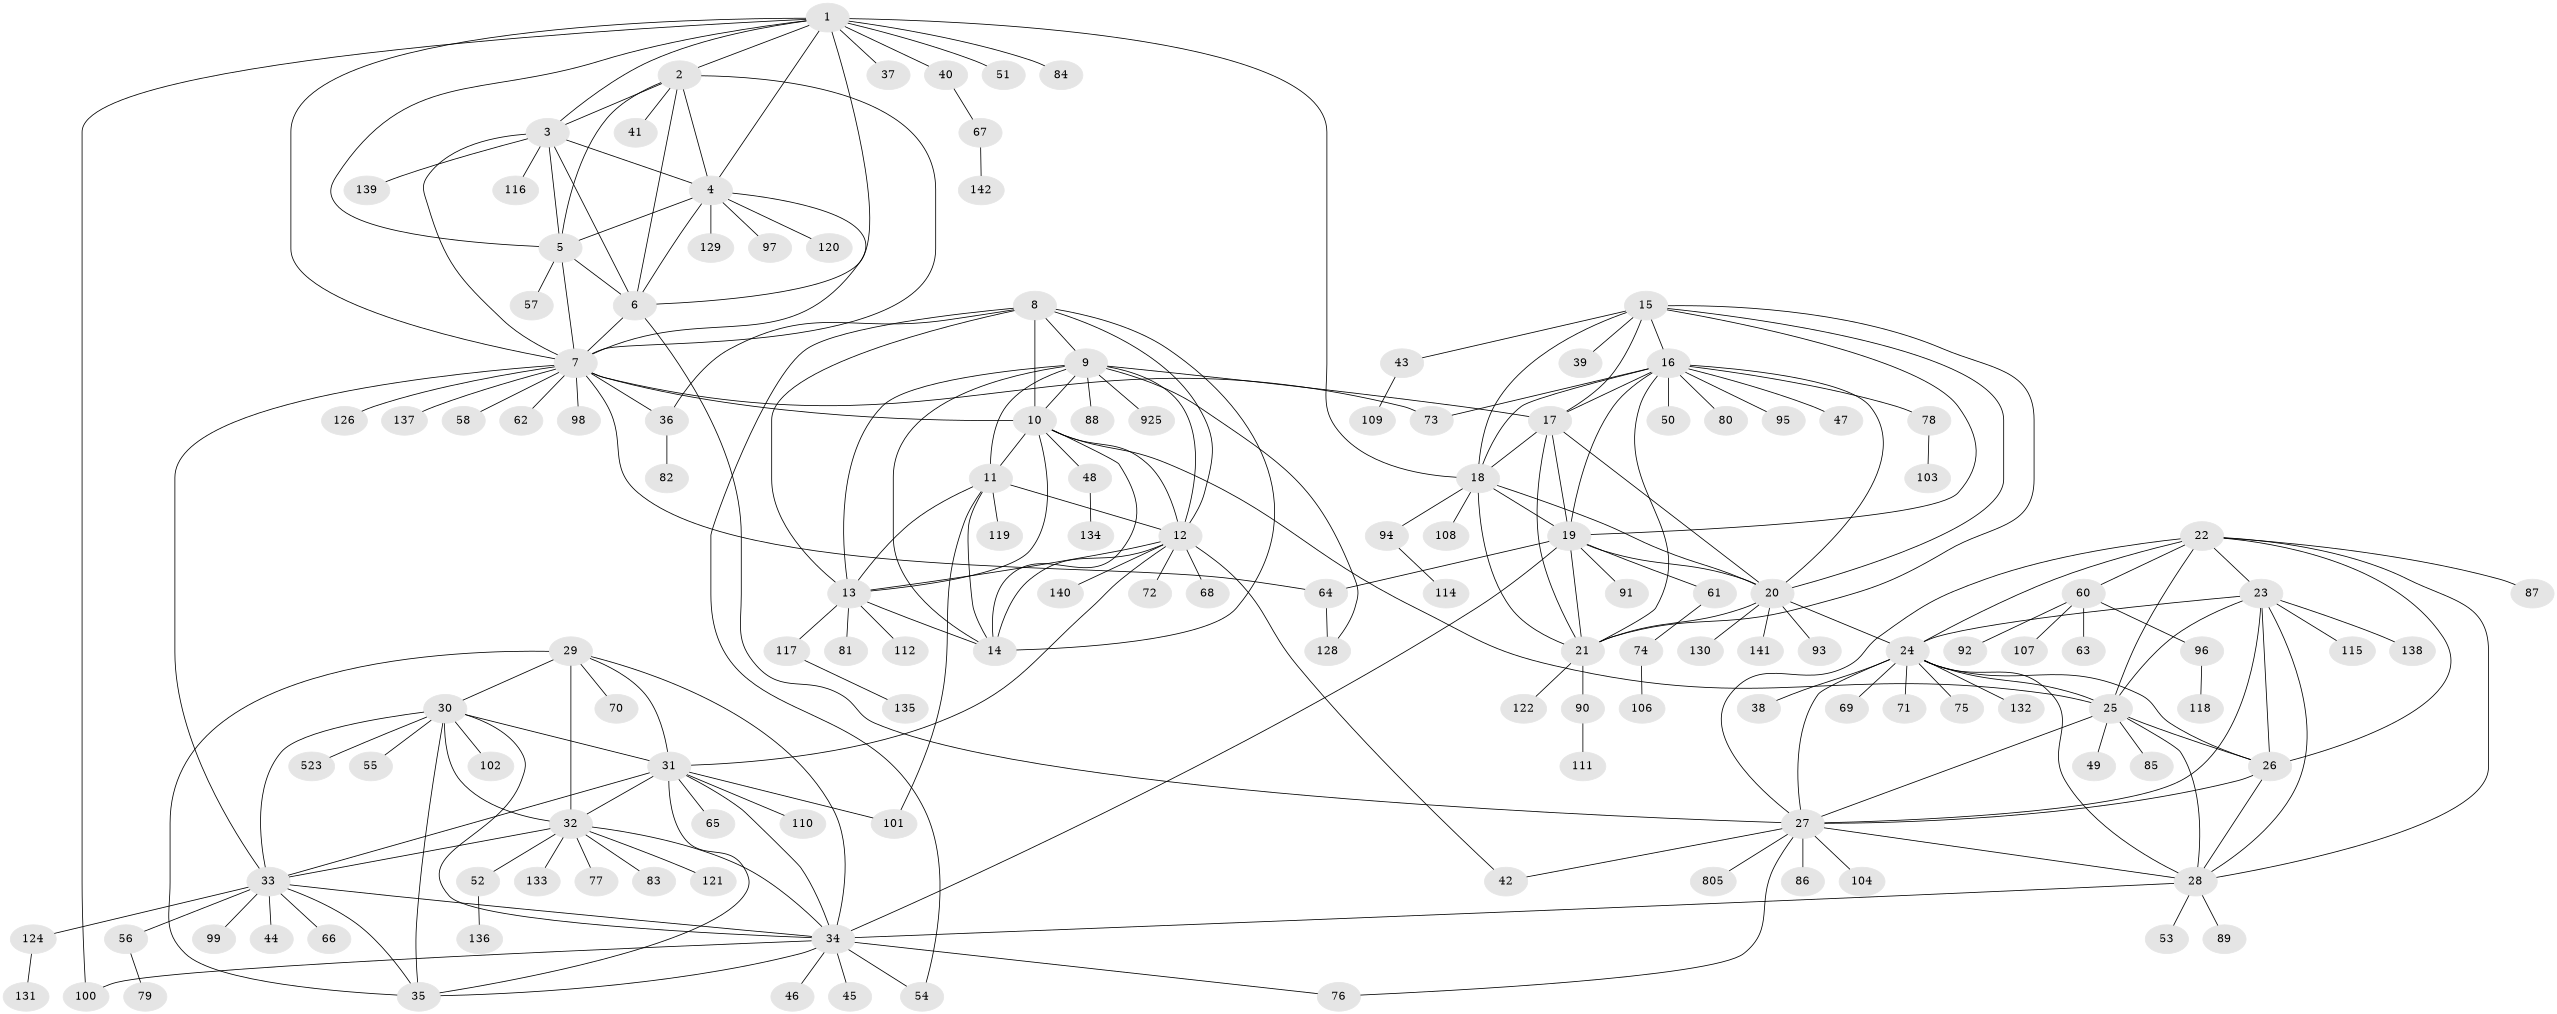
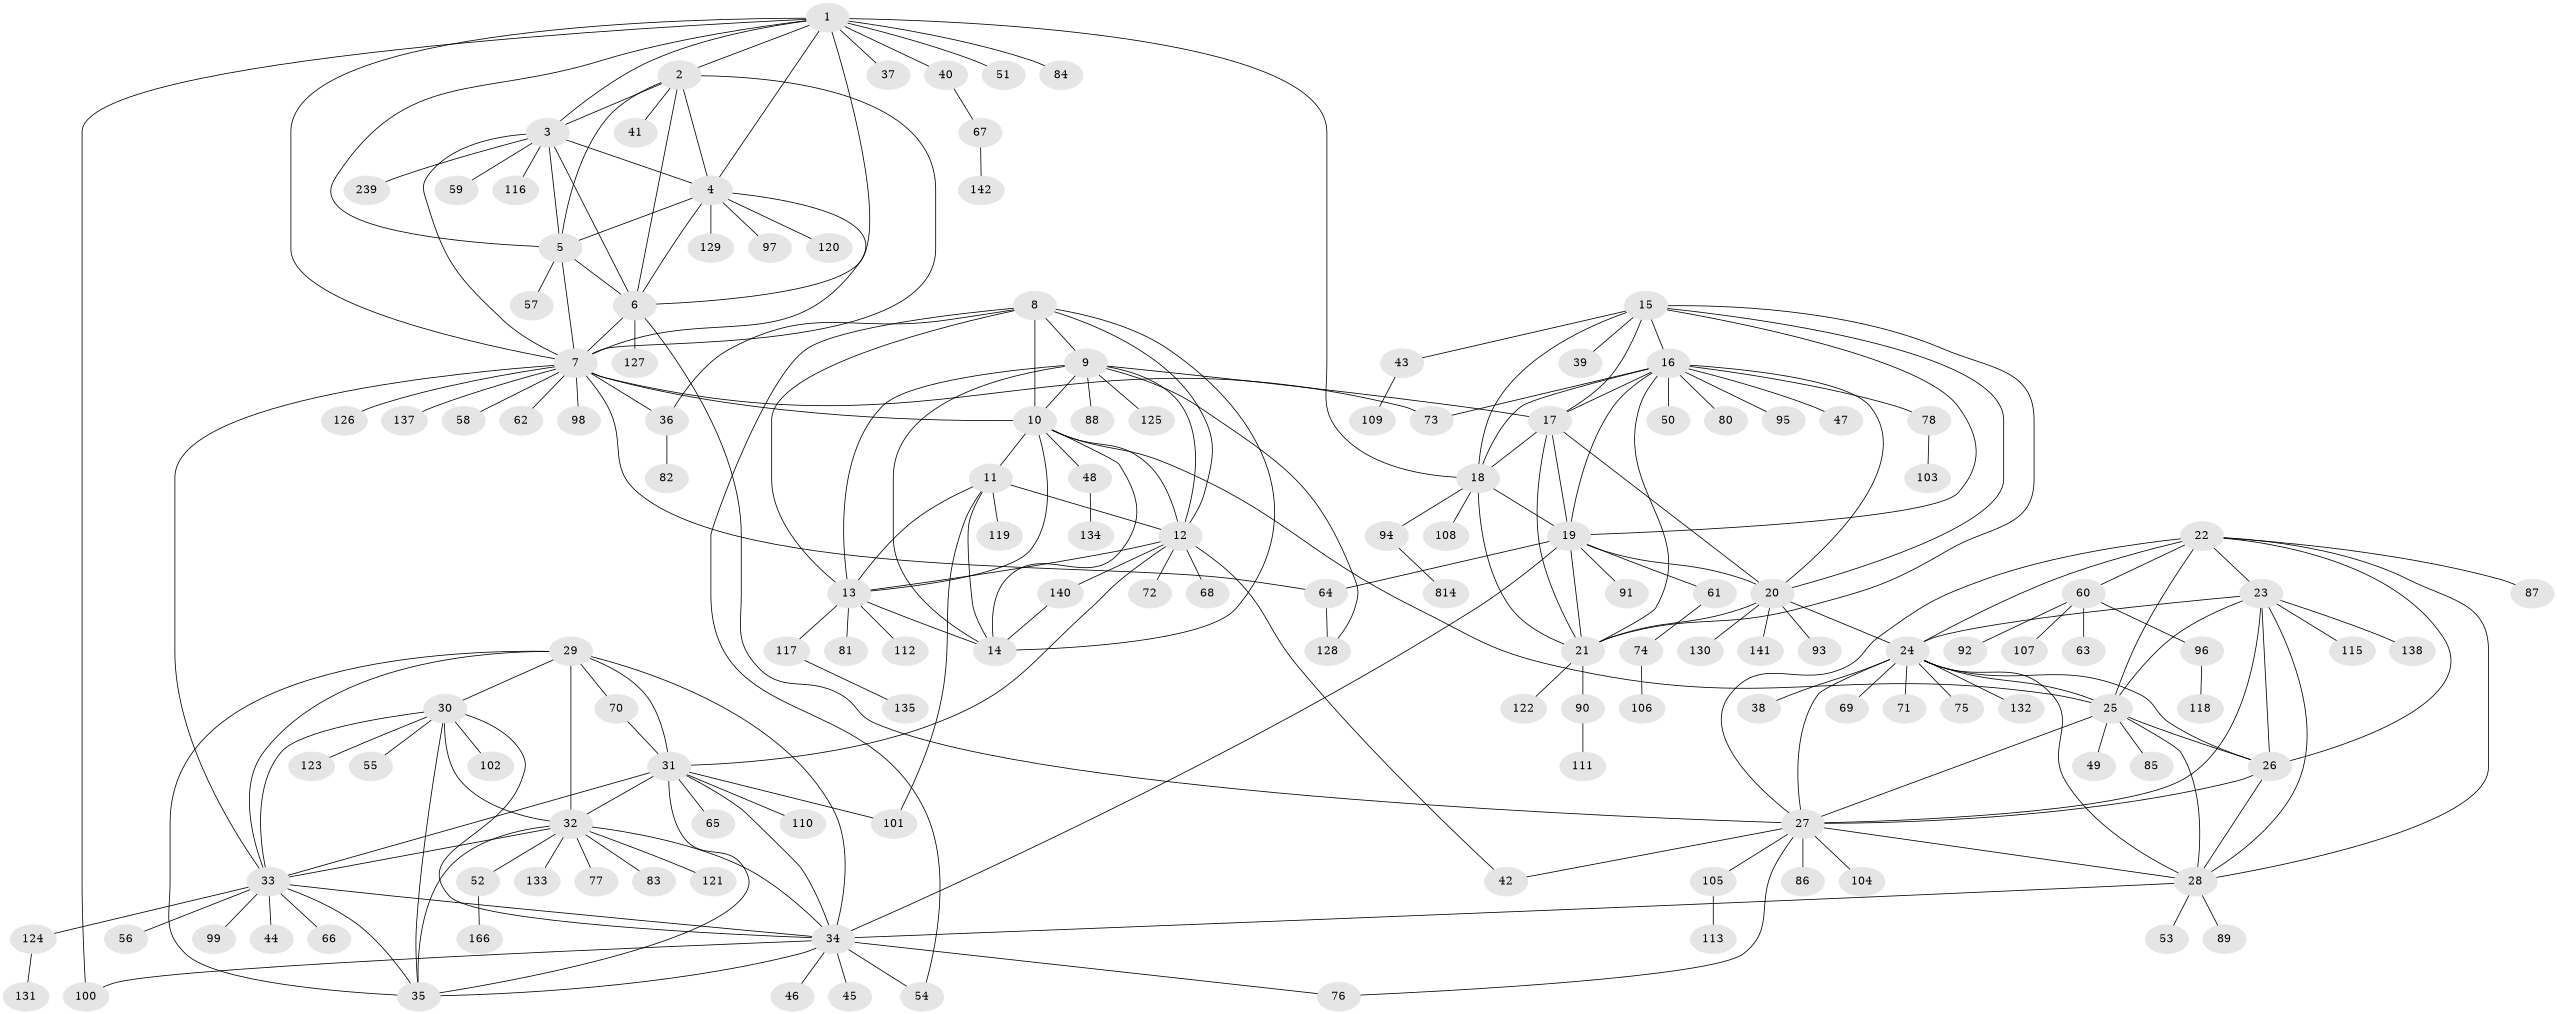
(367, 190) -> (367, 190)
none -> (456, 190)
none -> (635, 363)
(1010, 402) -> none
(1152, 421) -> (1152, 421)
(1614, 528) -> none
(1039, 573) -> (1027, 623)
(1446, 594) -> (1446, 594)
none -> (339, 693)
(557, 738) -> (643, 738)
(312, 766) -> (312, 766)
none -> (446, 872)
(1713, 882) -> (1713, 882)
(480, 939) -> (480, 939)
none -> (1713, 939)
(145, 997) -> none
